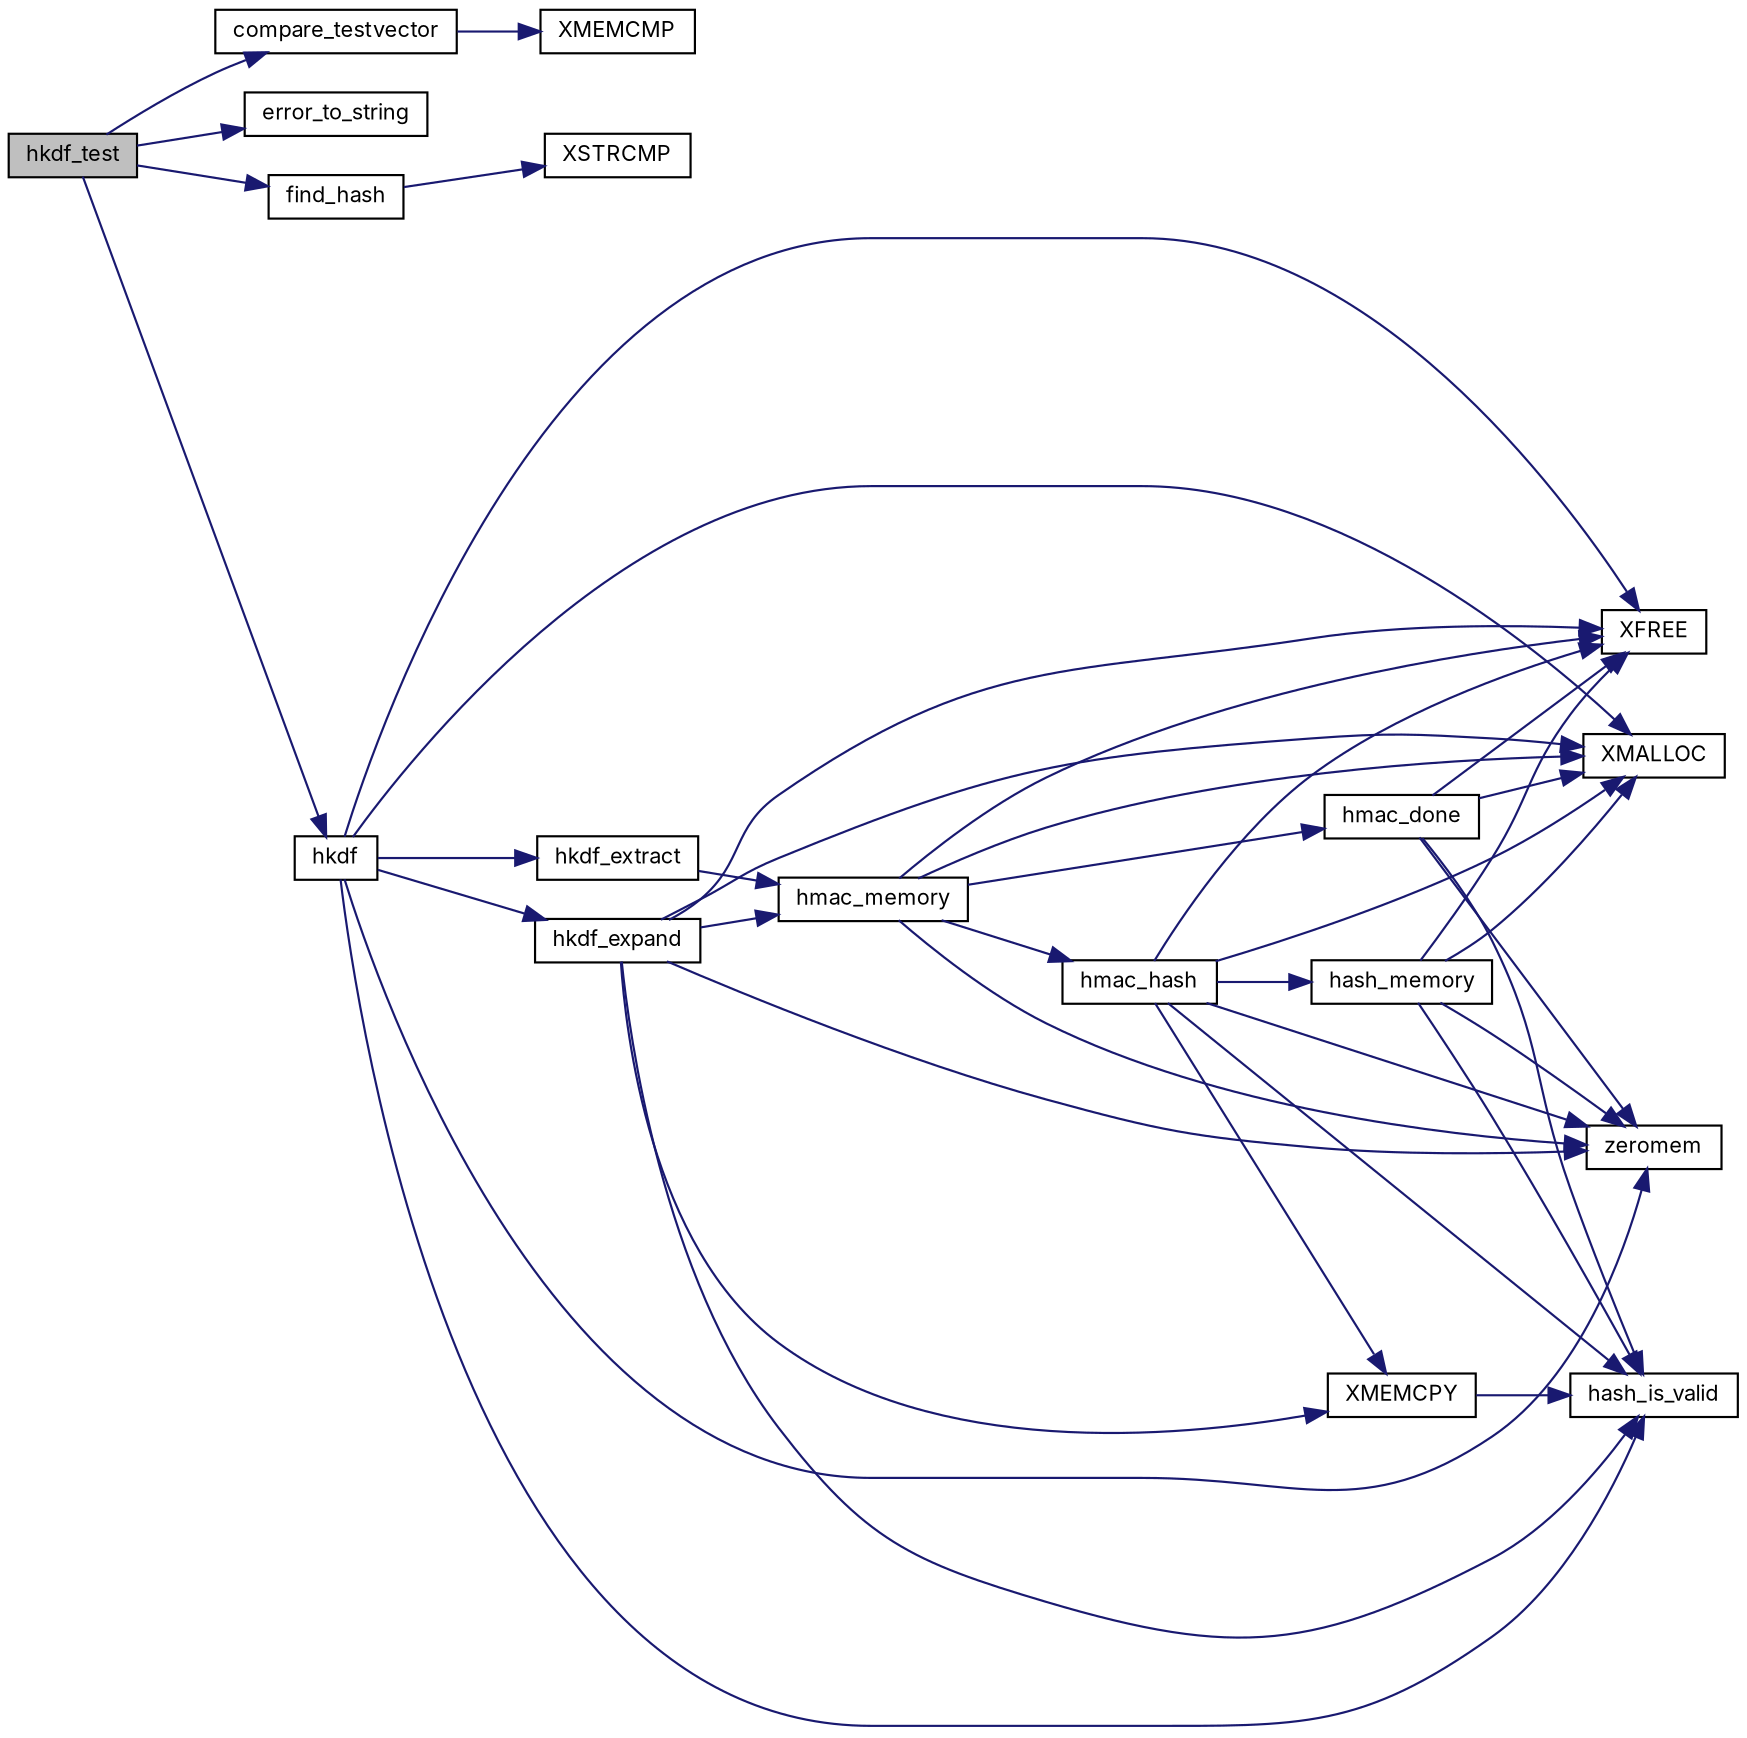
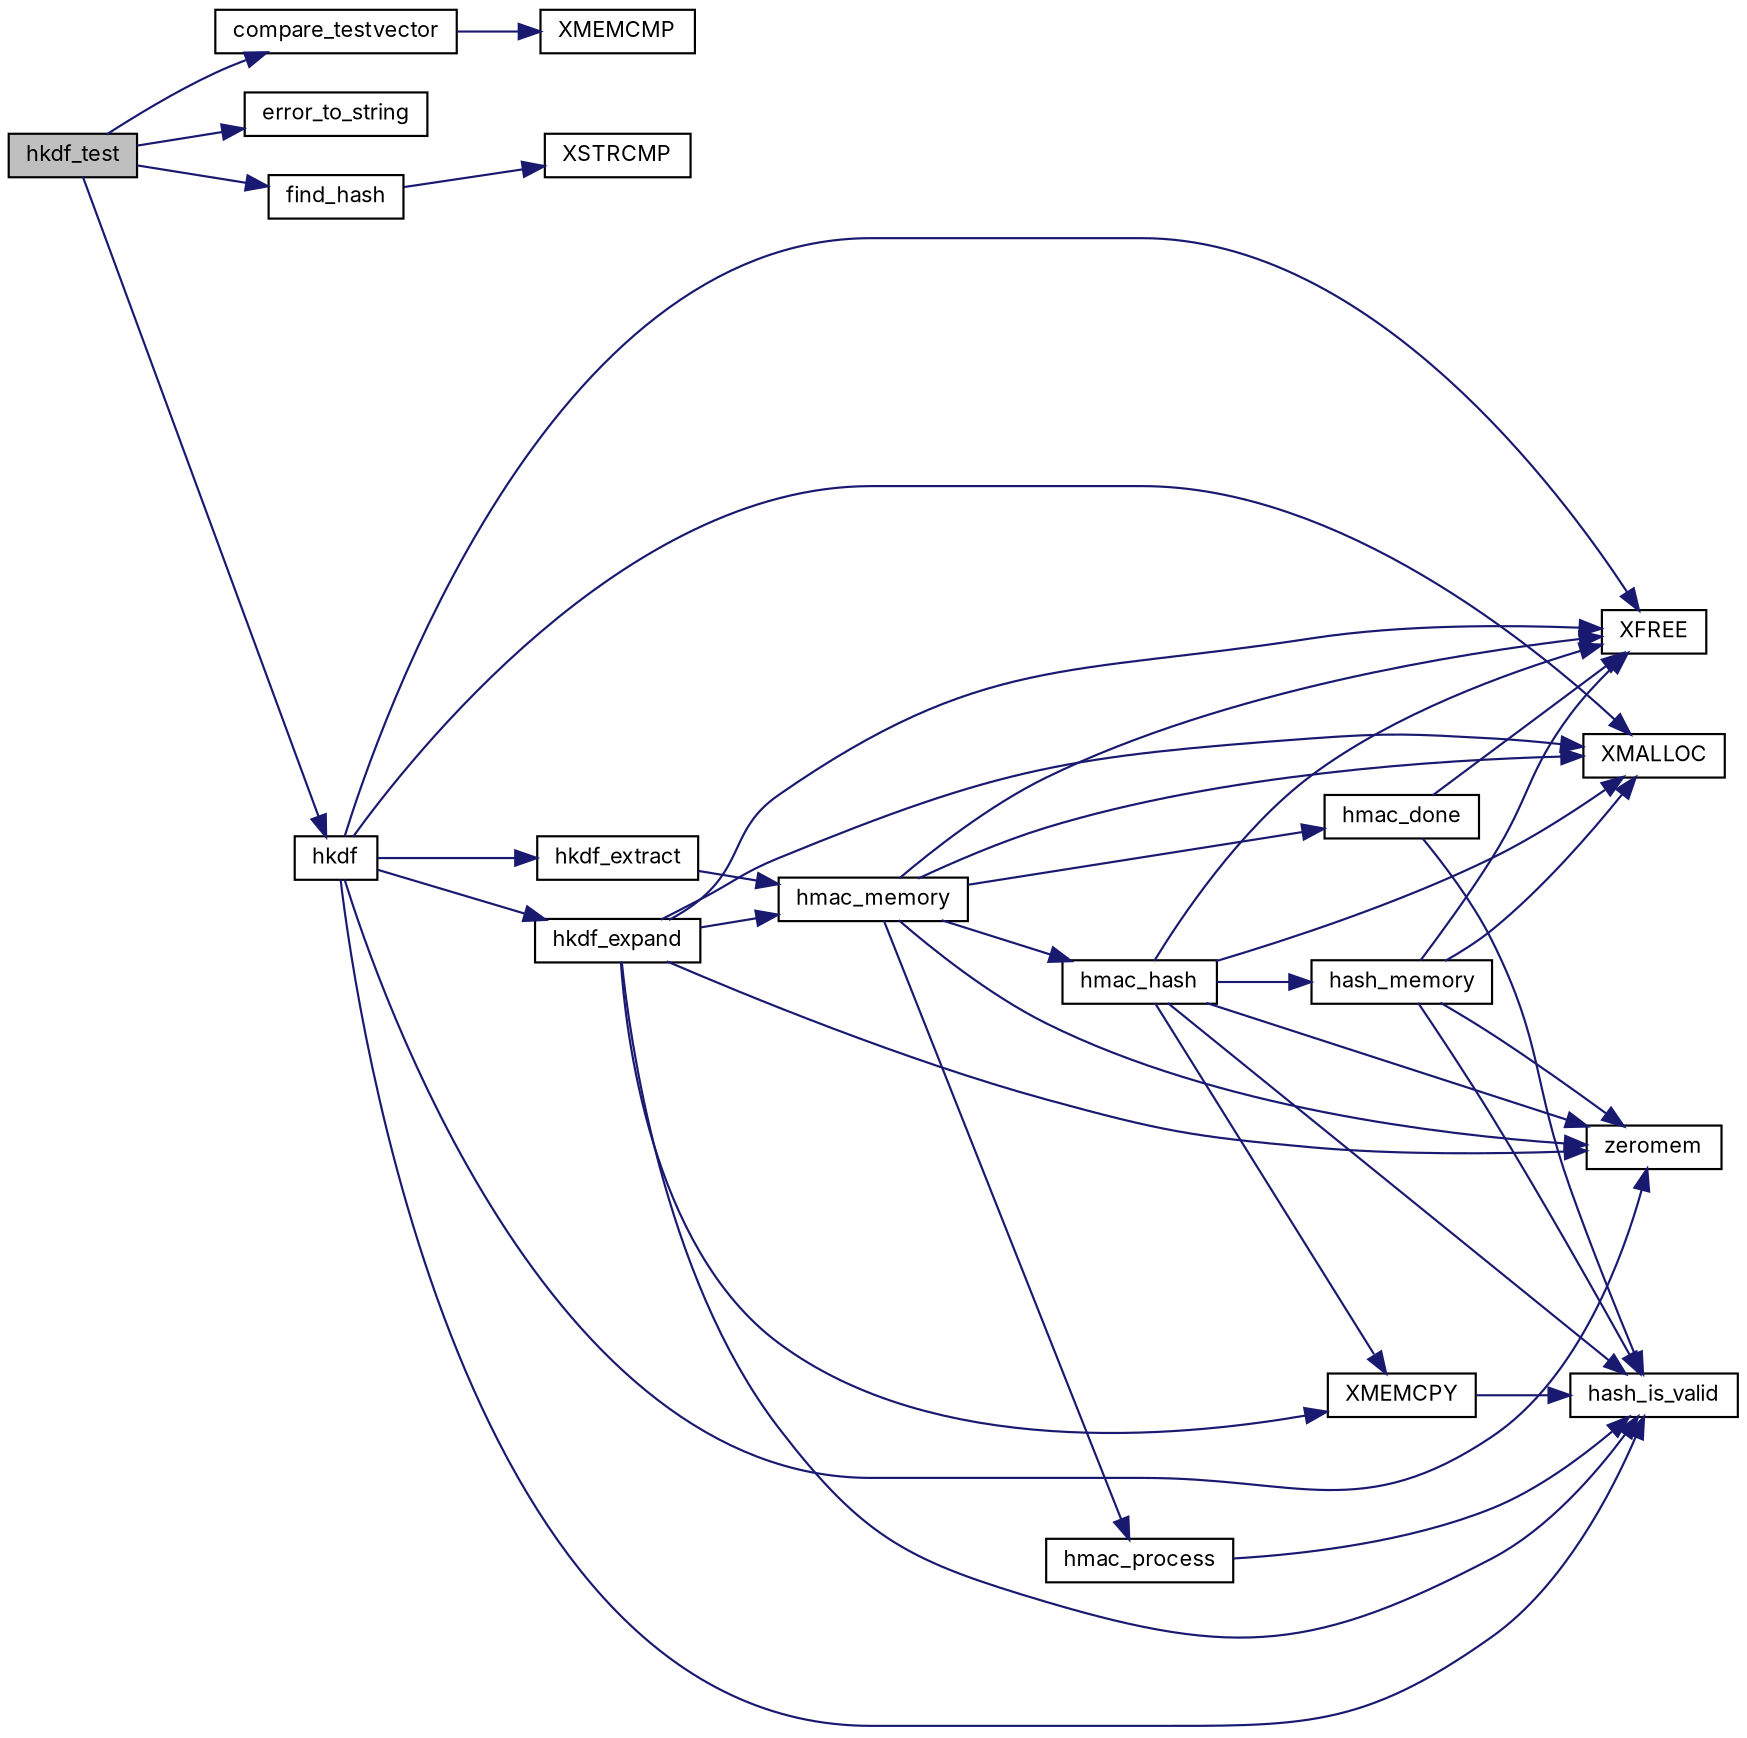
(1512, 790) -> none
(1521, 973) -> none
none -> (1140, 1561)
